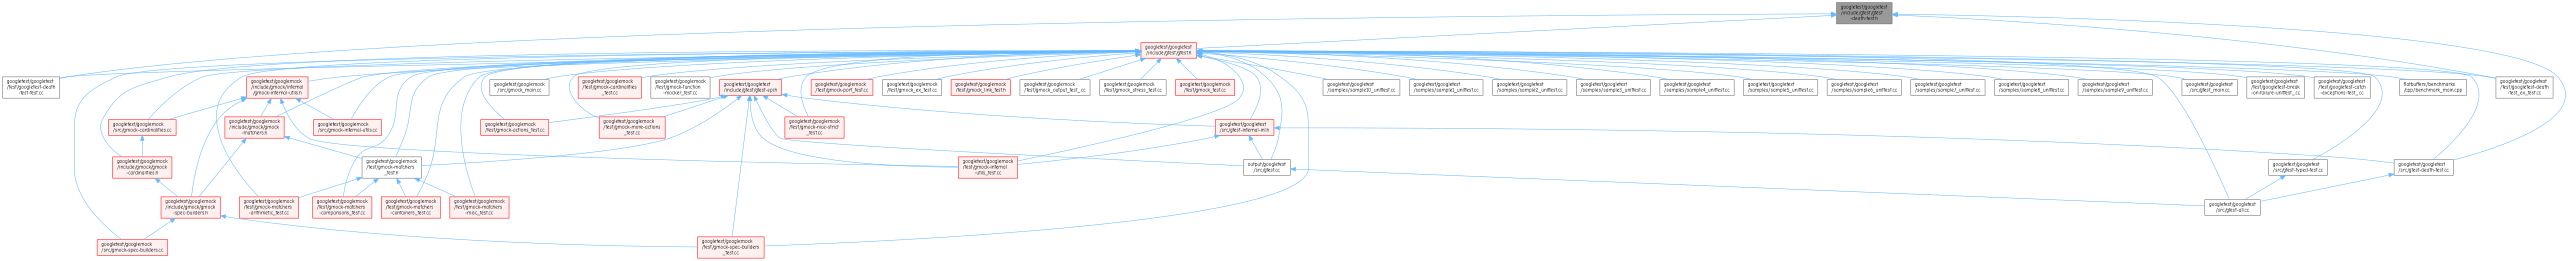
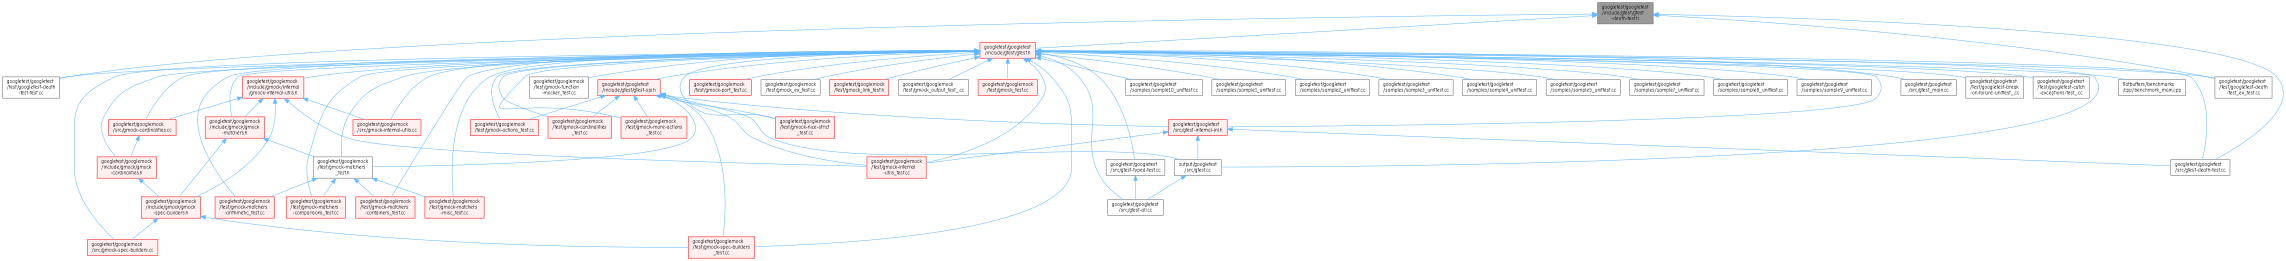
(519, 88) -> none
(1133, 88) -> none
(1864, 88) -> none
none -> (604, 108)
(2325, 188) -> none
